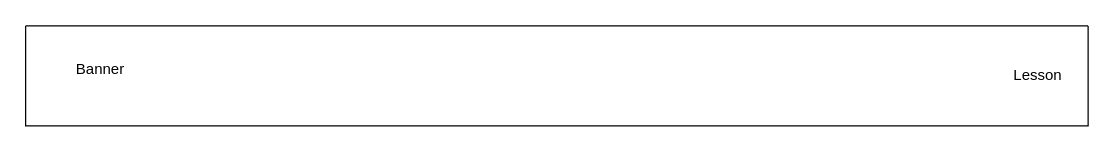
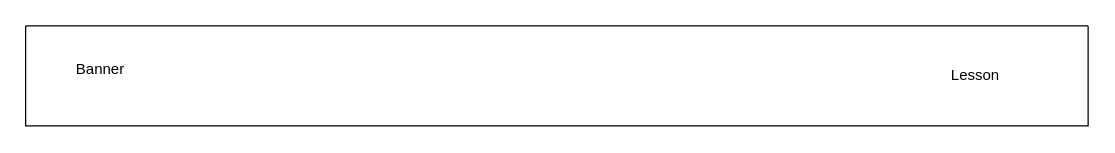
(1038, 76) -> (976, 76)
